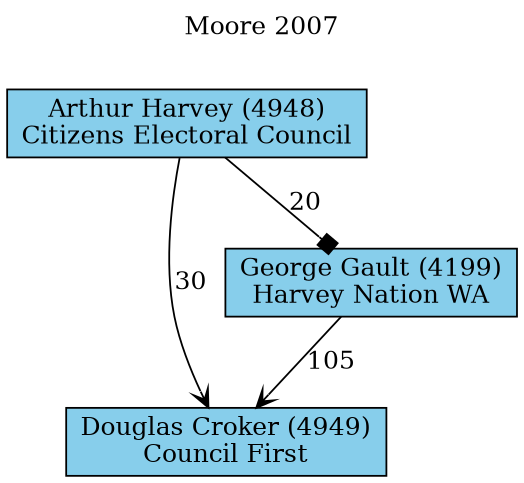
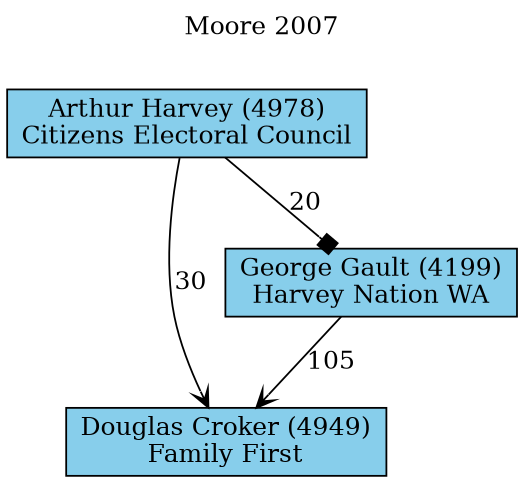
(187, 123) -> (187, 123)
(226, 442) -> (226, 442)
